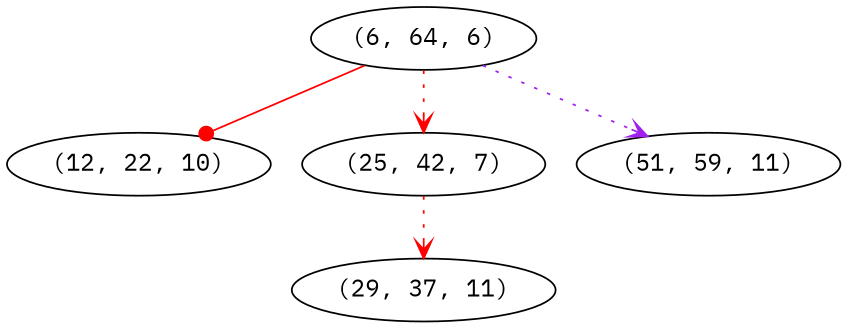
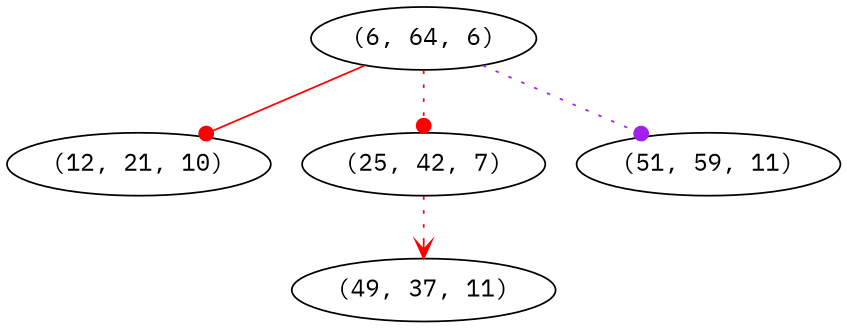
(424, 94) -> (424, 94)
(557, 97) -> (557, 97)
(139, 164) -> (139, 164)
(424, 290) -> (424, 290)
